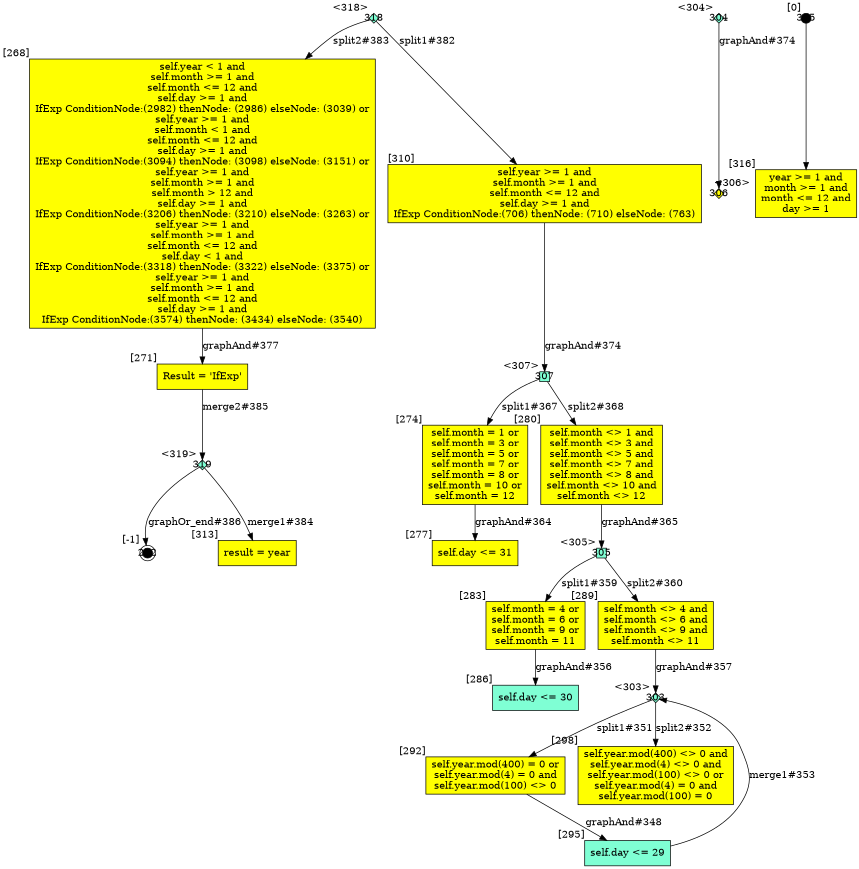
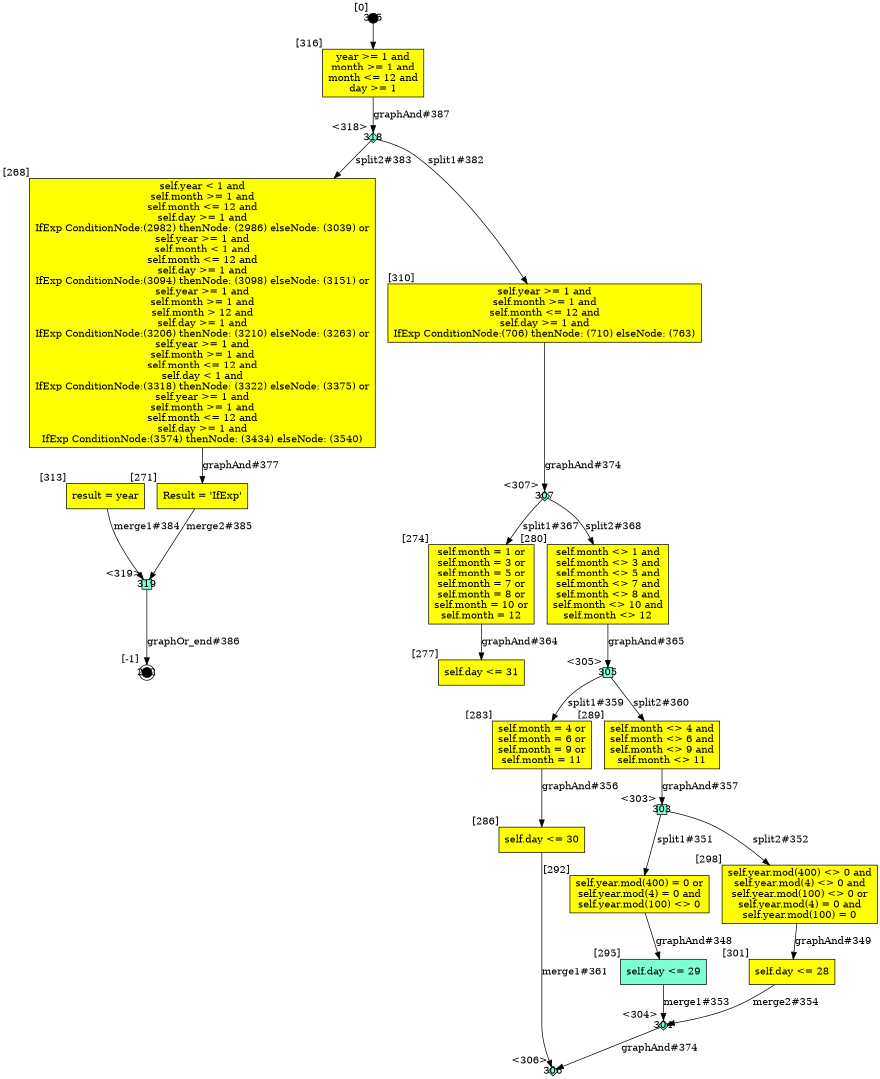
none -> (373, 111)
(719, 194) -> (553, 1071)
(545, 377) -> (545, 496)
(202, 465) -> (147, 584)
(230, 499) -> (119, 543)
(536, 698) -> (542, 840)
(656, 698) -> (662, 810)
(749, 772) -> (663, 999)
none -> (542, 957)
none -> (792, 972)
